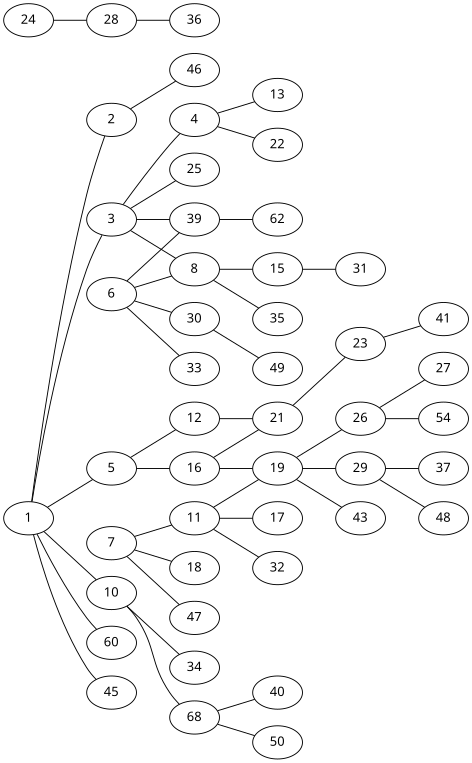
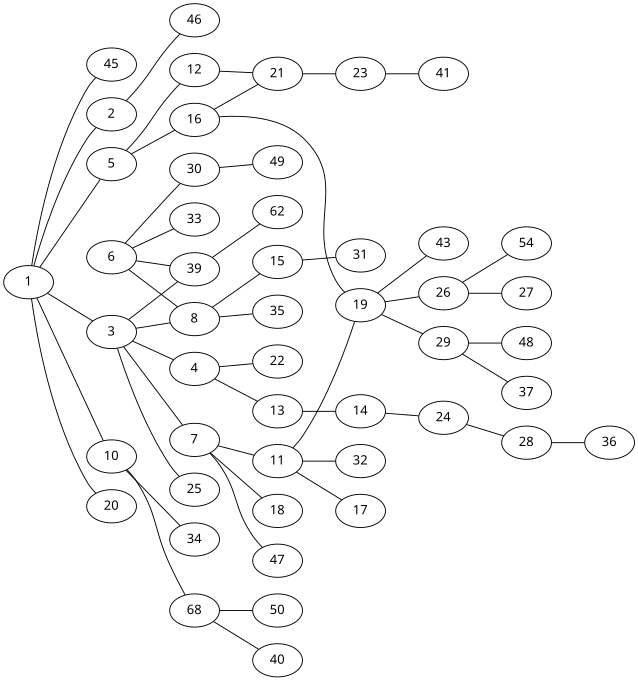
none -> (153, 386)
none -> (361, 411)
(112, 643) -> (112, 506)
